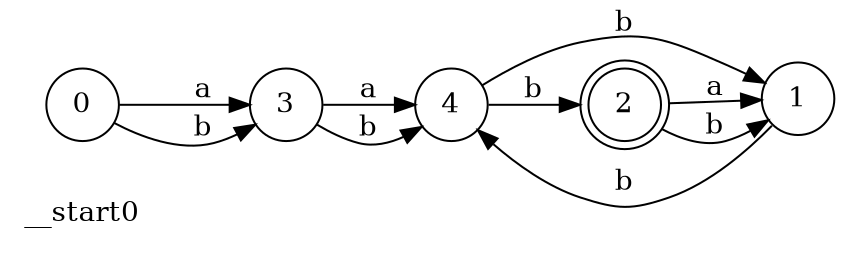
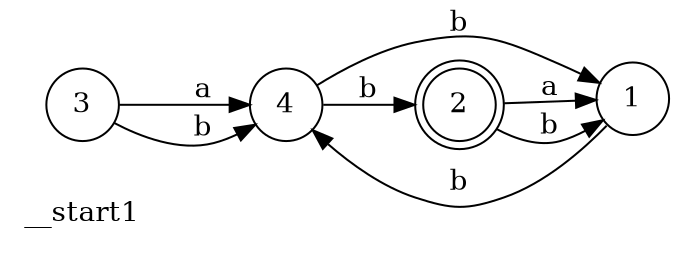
(83, 105) -> none
(83, 214) -> (83, 214)
